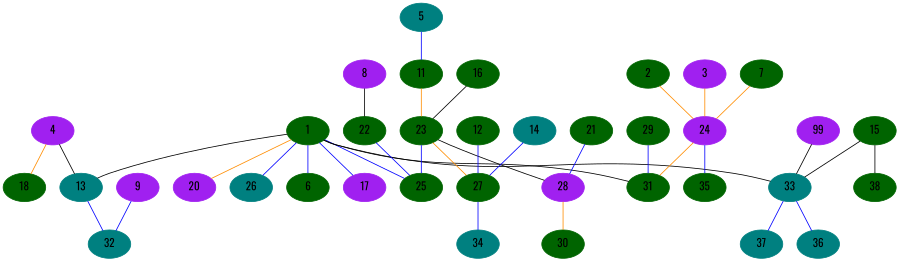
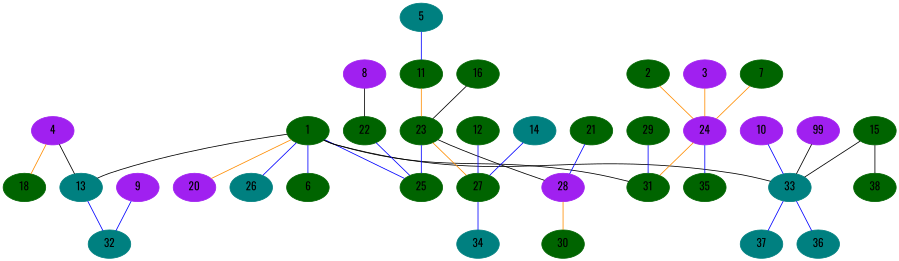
none -> (762, 131)
(365, 187) -> none
